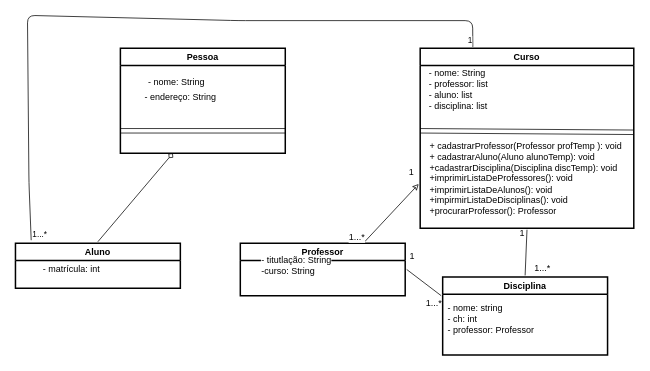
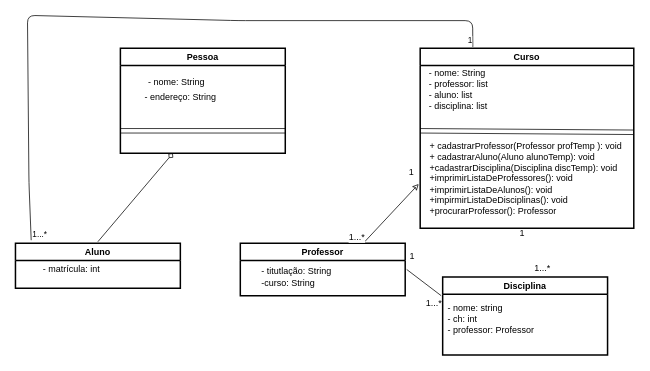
(526, 253) -> none
(297, 266) -> (297, 277)
